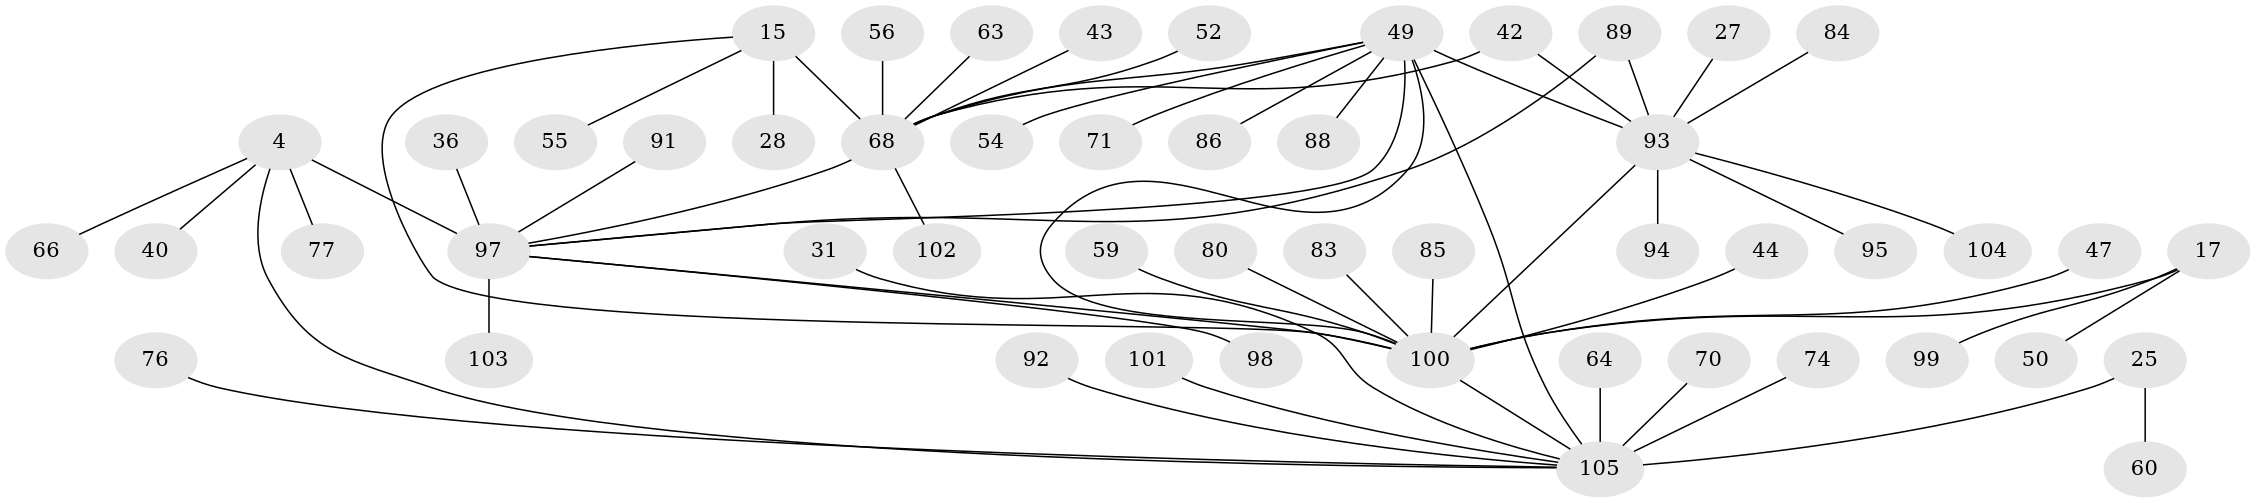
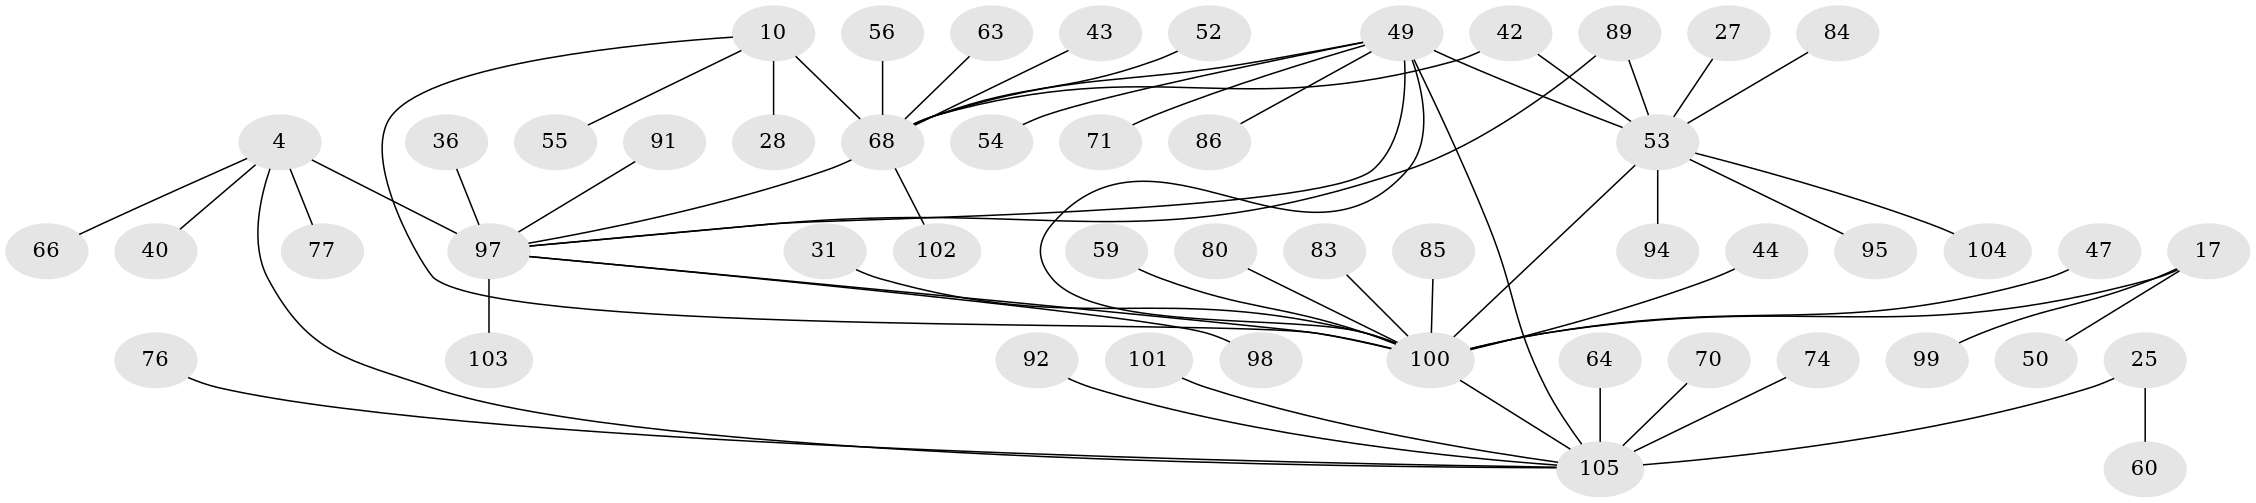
(774, 33) -> (774, 33)
(1319, 142) -> none
(1658, 142) -> (1658, 142)
(1171, 295) -> (1208, 310)
